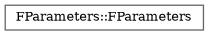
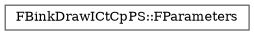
(104, 18) -> (127, 18)
